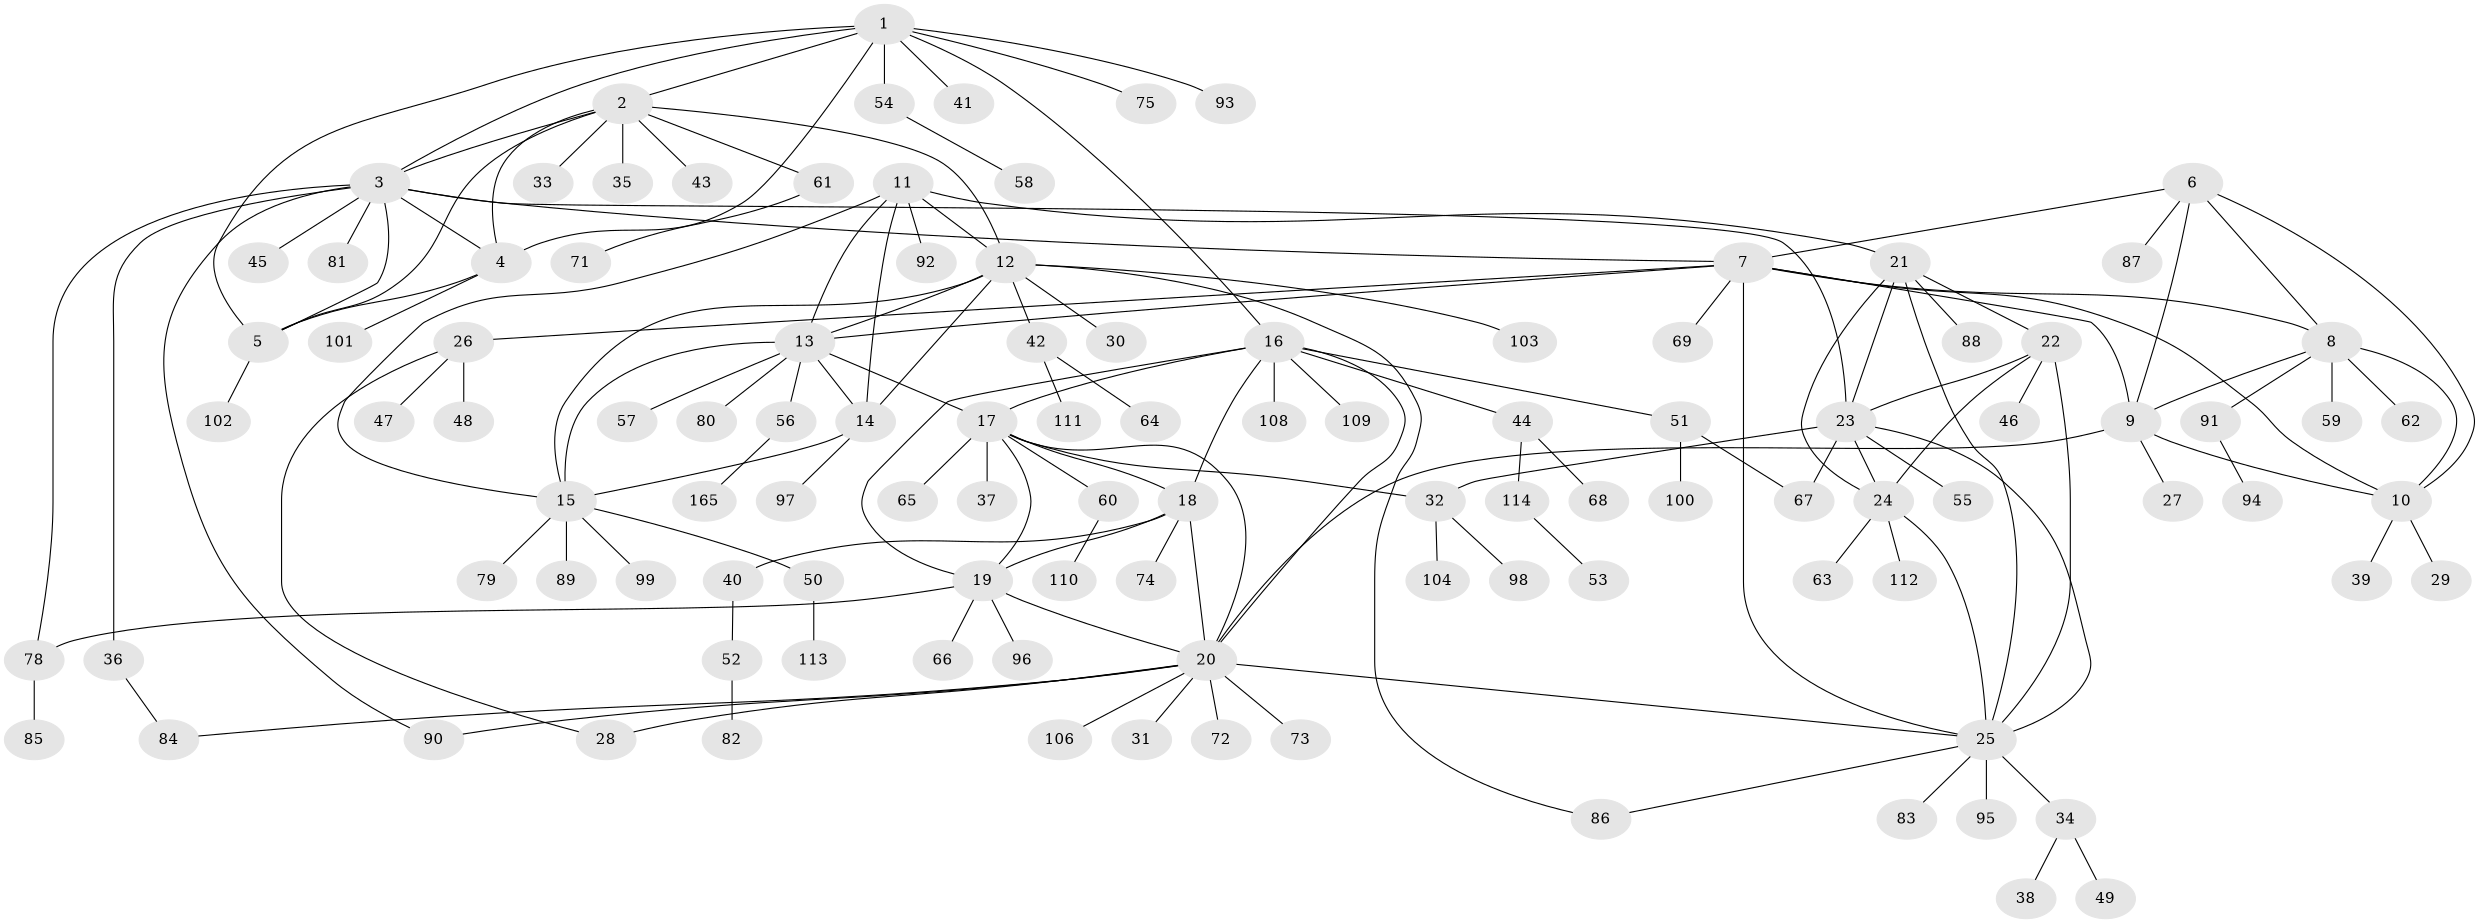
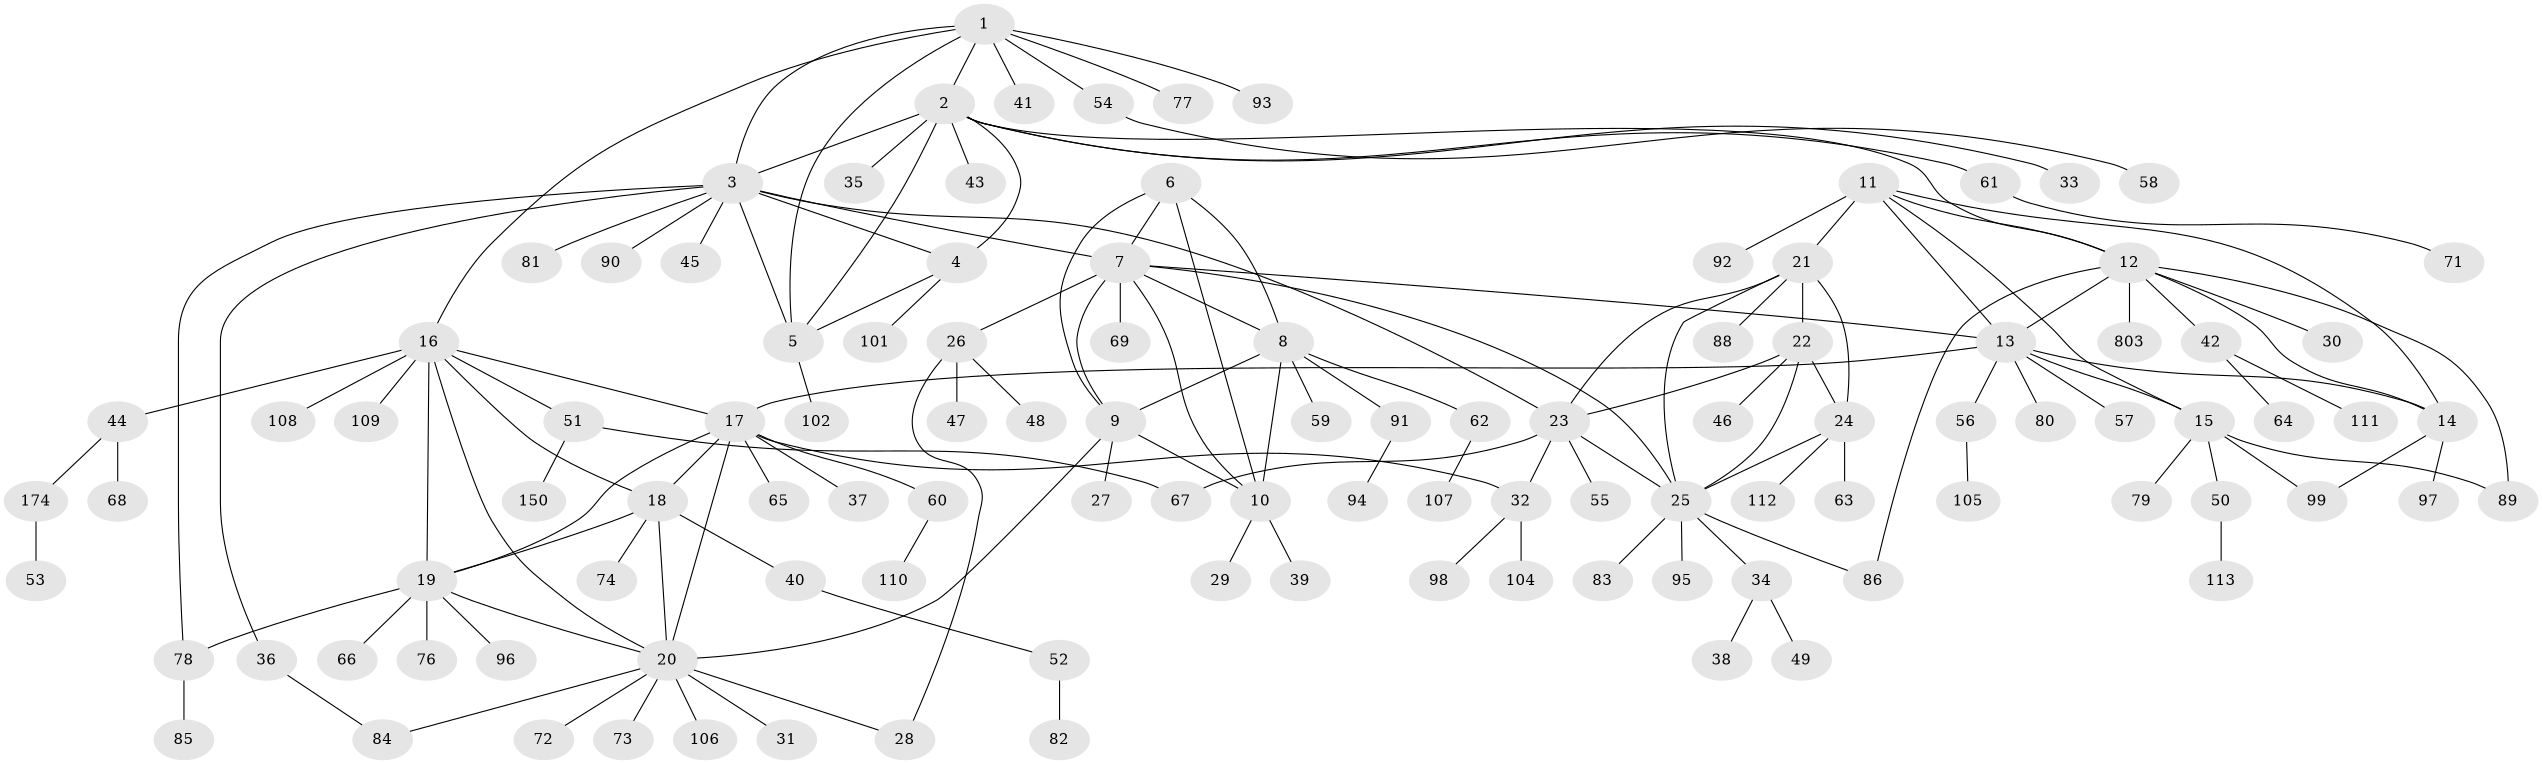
(1146, 104) -> (1183, 104)
(752, 195) -> none
(2132, 263) -> none
(718, 309) -> (2395, 332)
(1525, 342) -> (2129, 342)
(1865, 461) -> none
(720, 469) -> (2389, 458)
(704, 501) -> (1968, 501)
none -> (1439, 501)
(1517, 501) -> (36, 501)
(1681, 501) -> (534, 501)
none -> (427, 660)
(820, 699) -> none
(1597, 700) -> none
